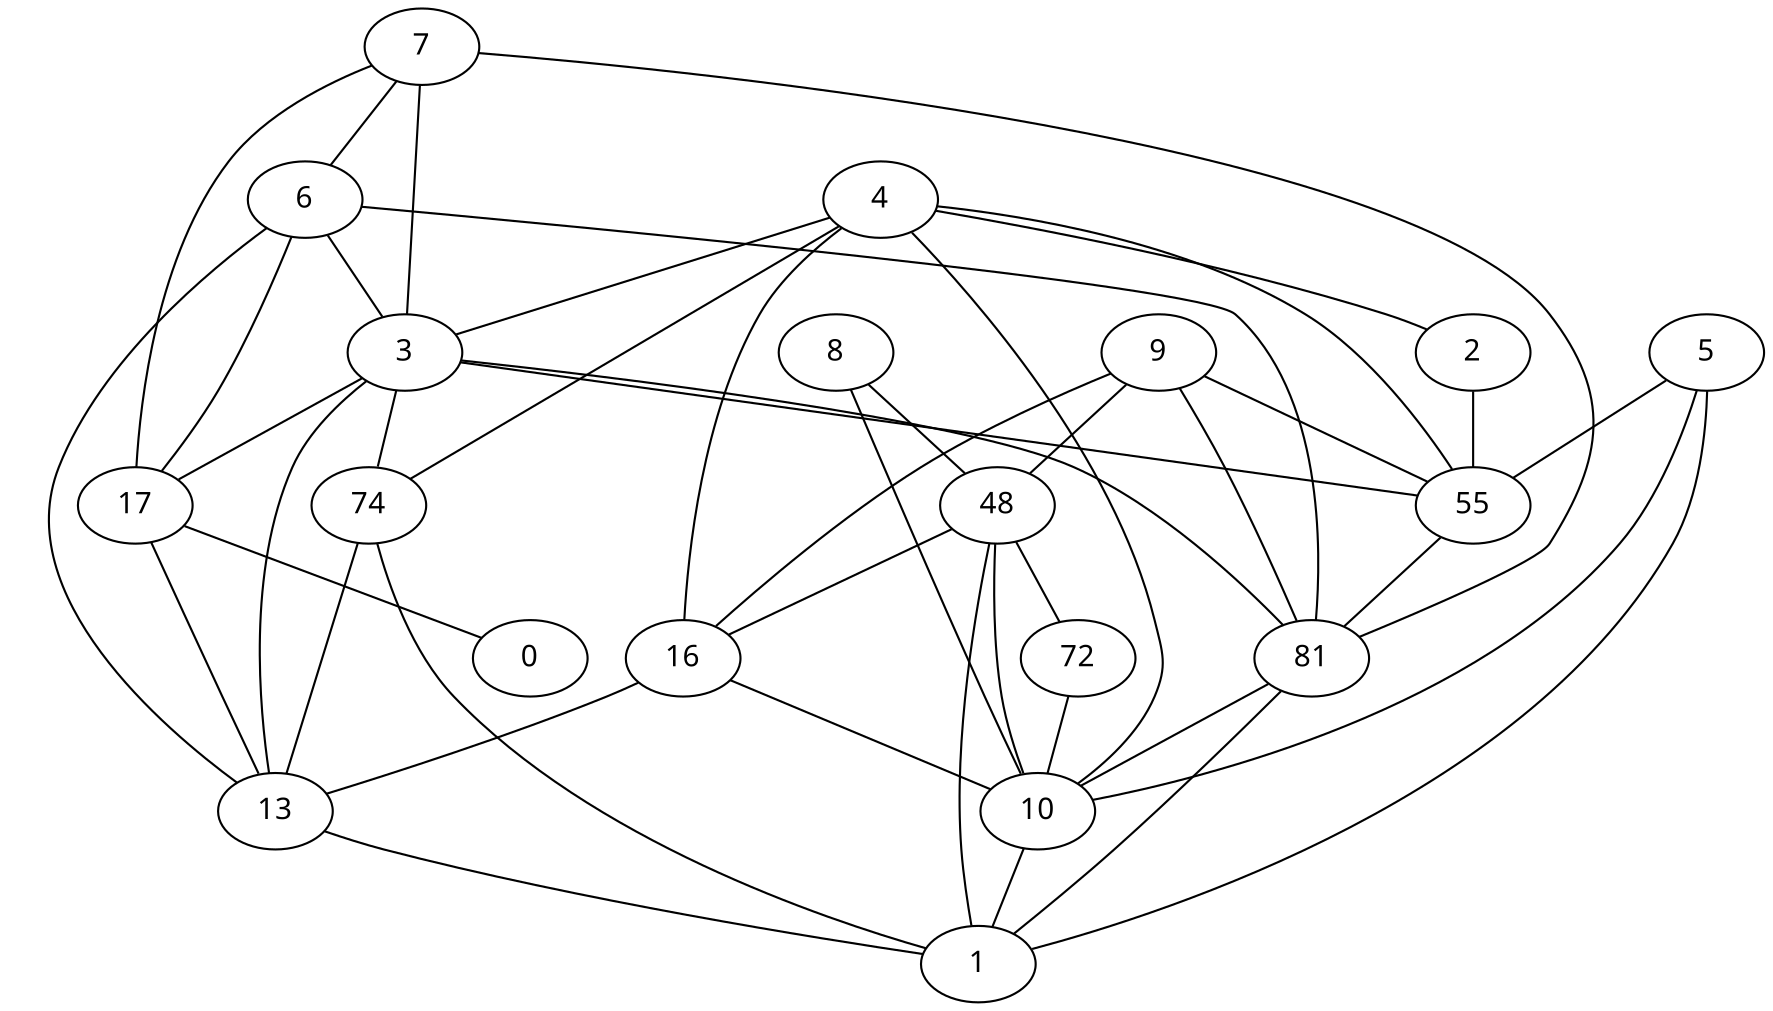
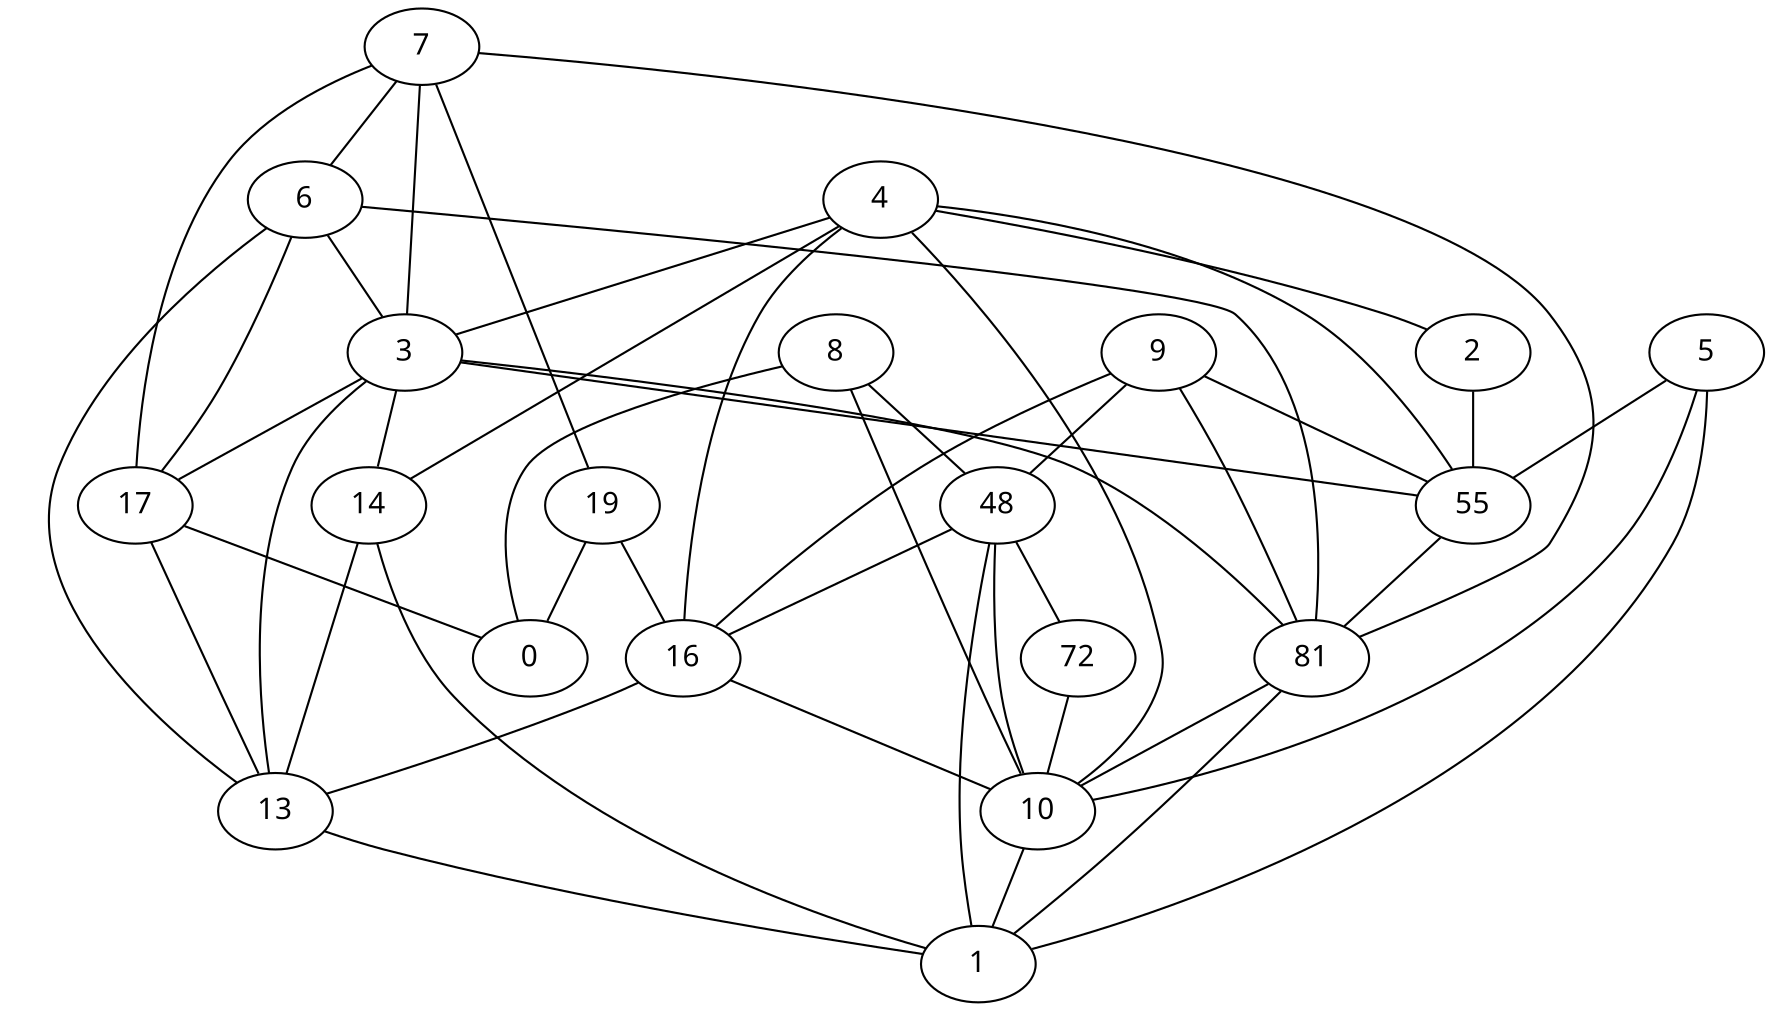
none -> (594, 424)
(369, 505) -> (369, 505)
none -> (602, 505)
